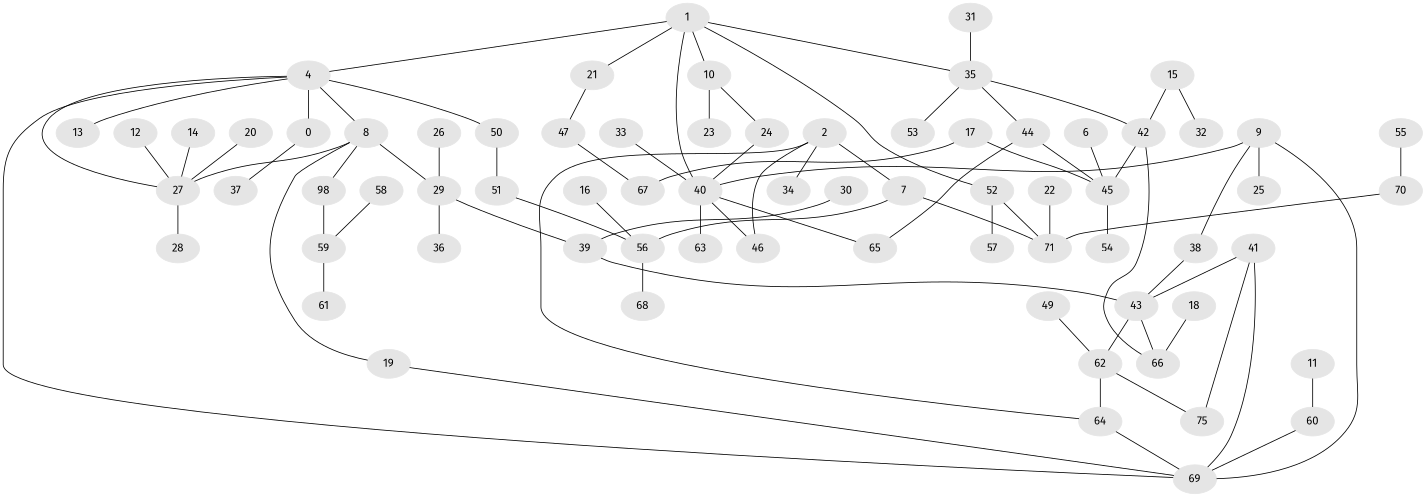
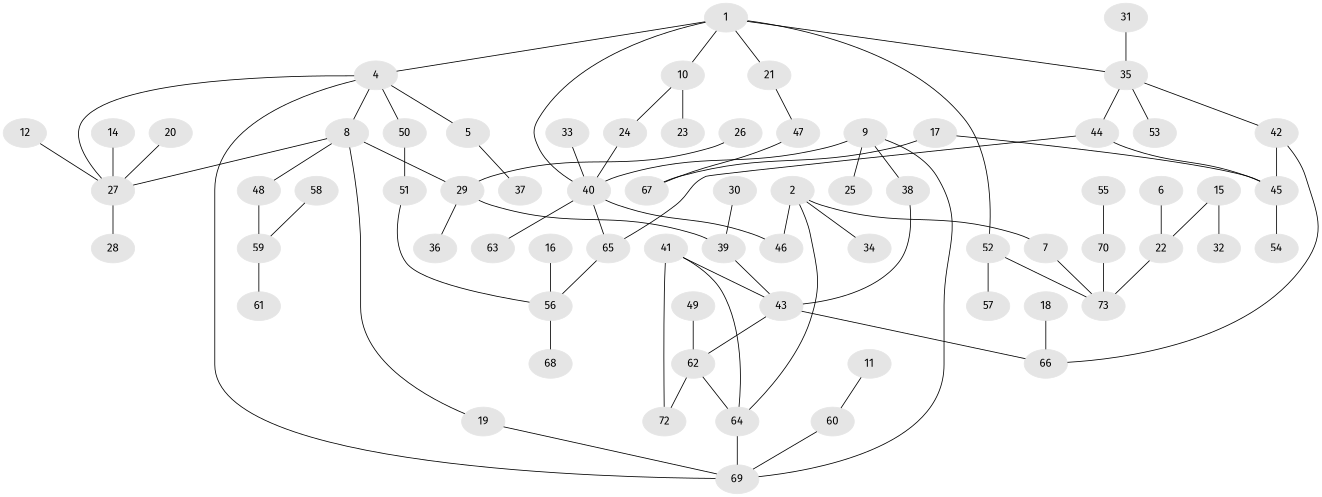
(1158, 104) -> (1190, 220)
(78, 133) -> none
(309, 133) -> (468, 133)
(1097, 162) -> (1161, 220)
(324, 191) -> (259, 191)
(802, 218) -> (579, 277)
(1050, 248) -> (1104, 306)
(1249, 370) -> (734, 322)
(1202, 422) -> (664, 422)
